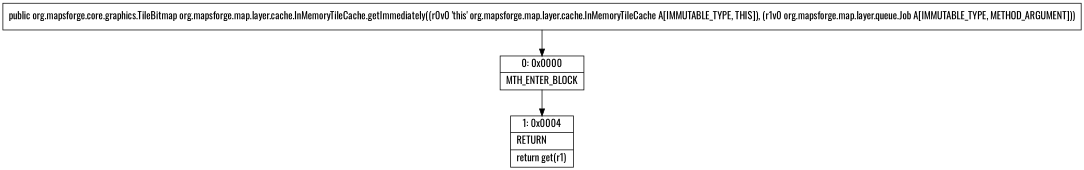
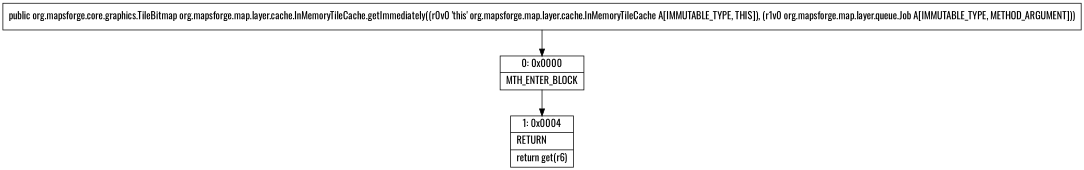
(542, 158) -> (542, 158)
